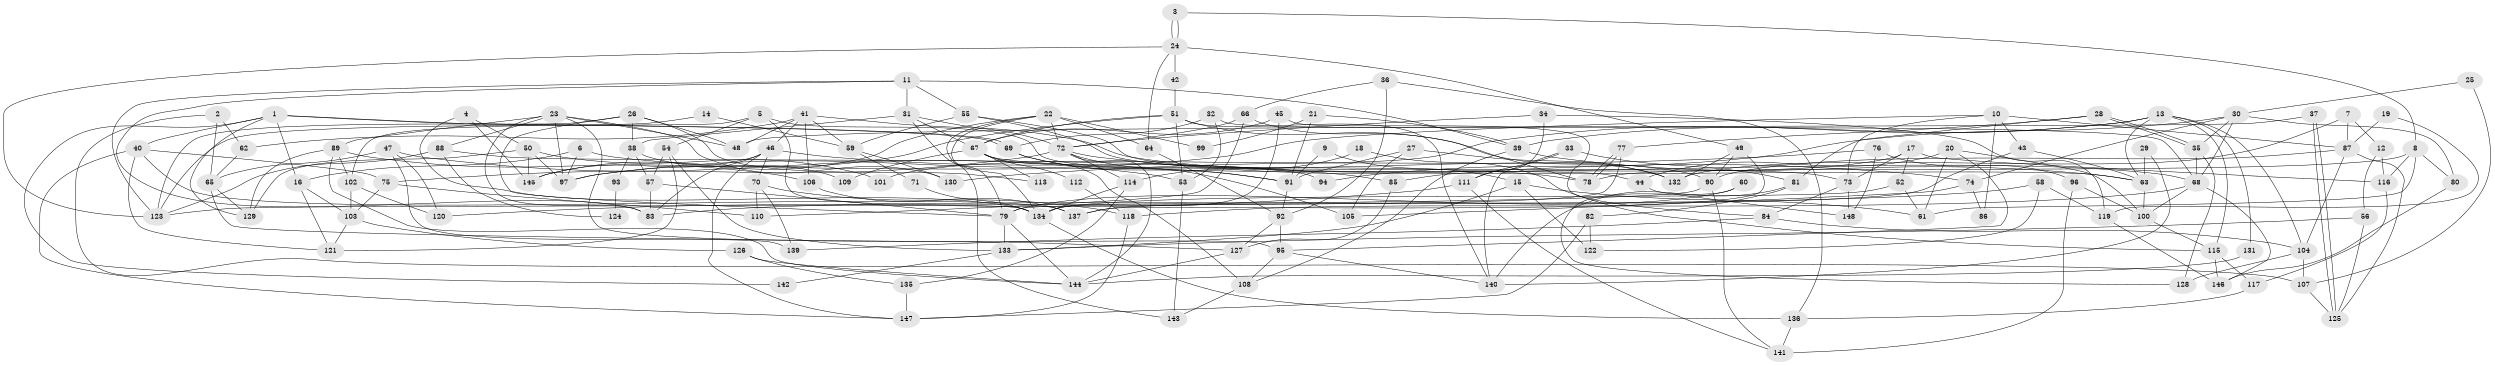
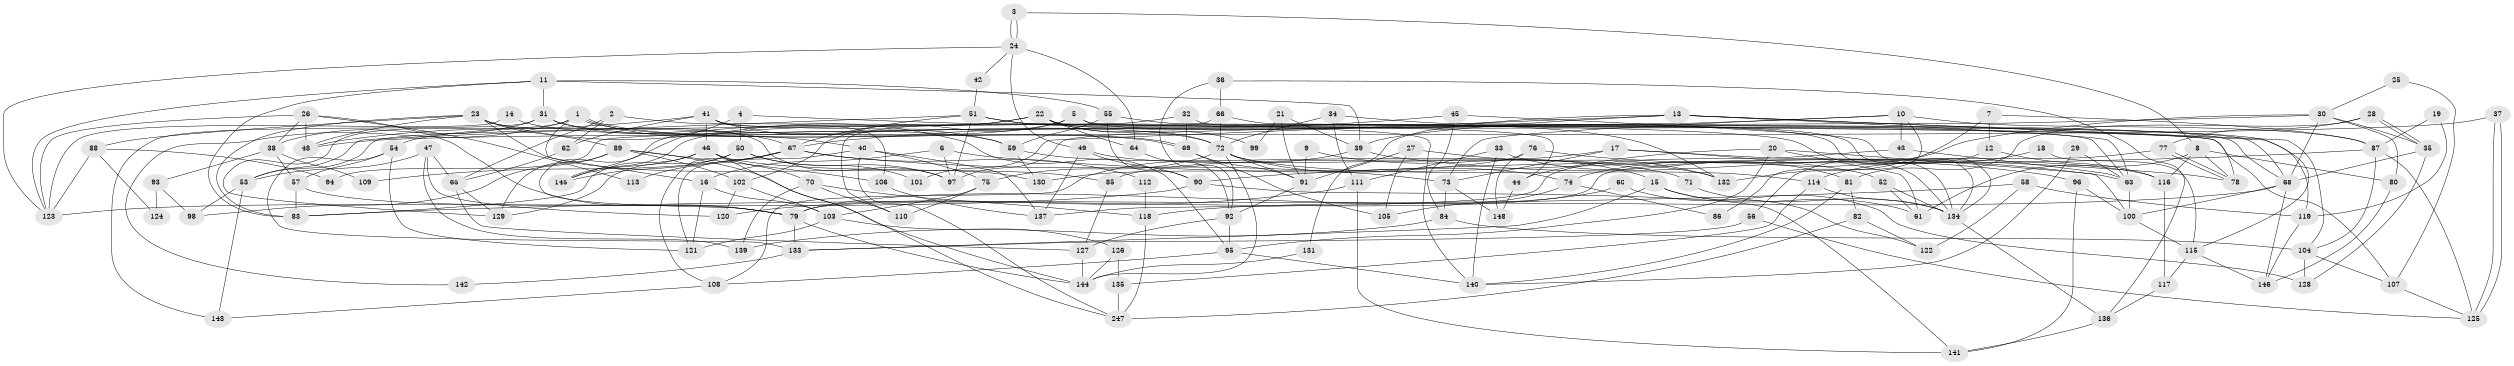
none -> (192, 217)
(906, 319) -> (1118, 319)
